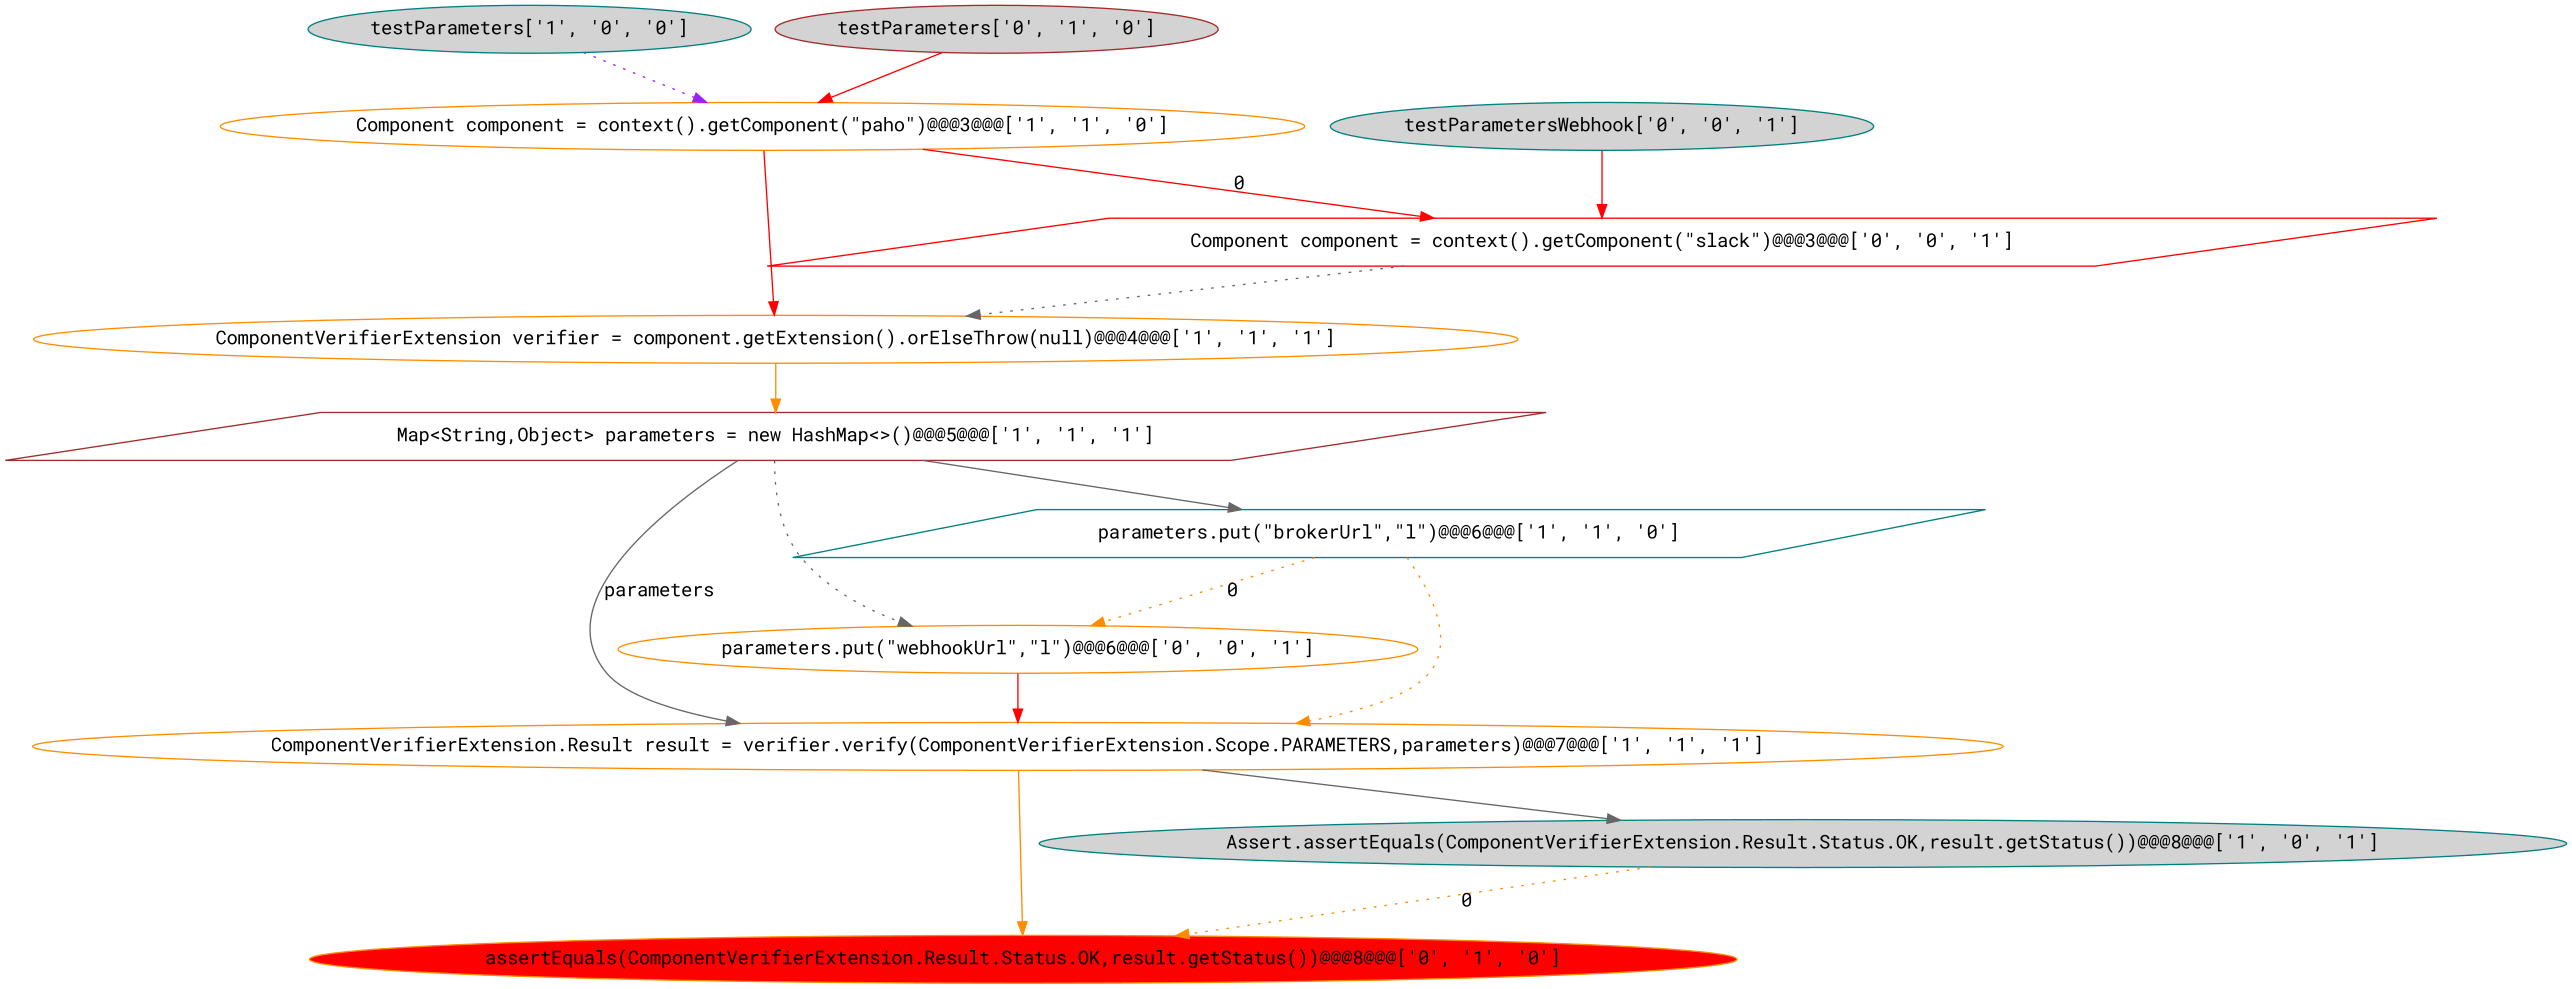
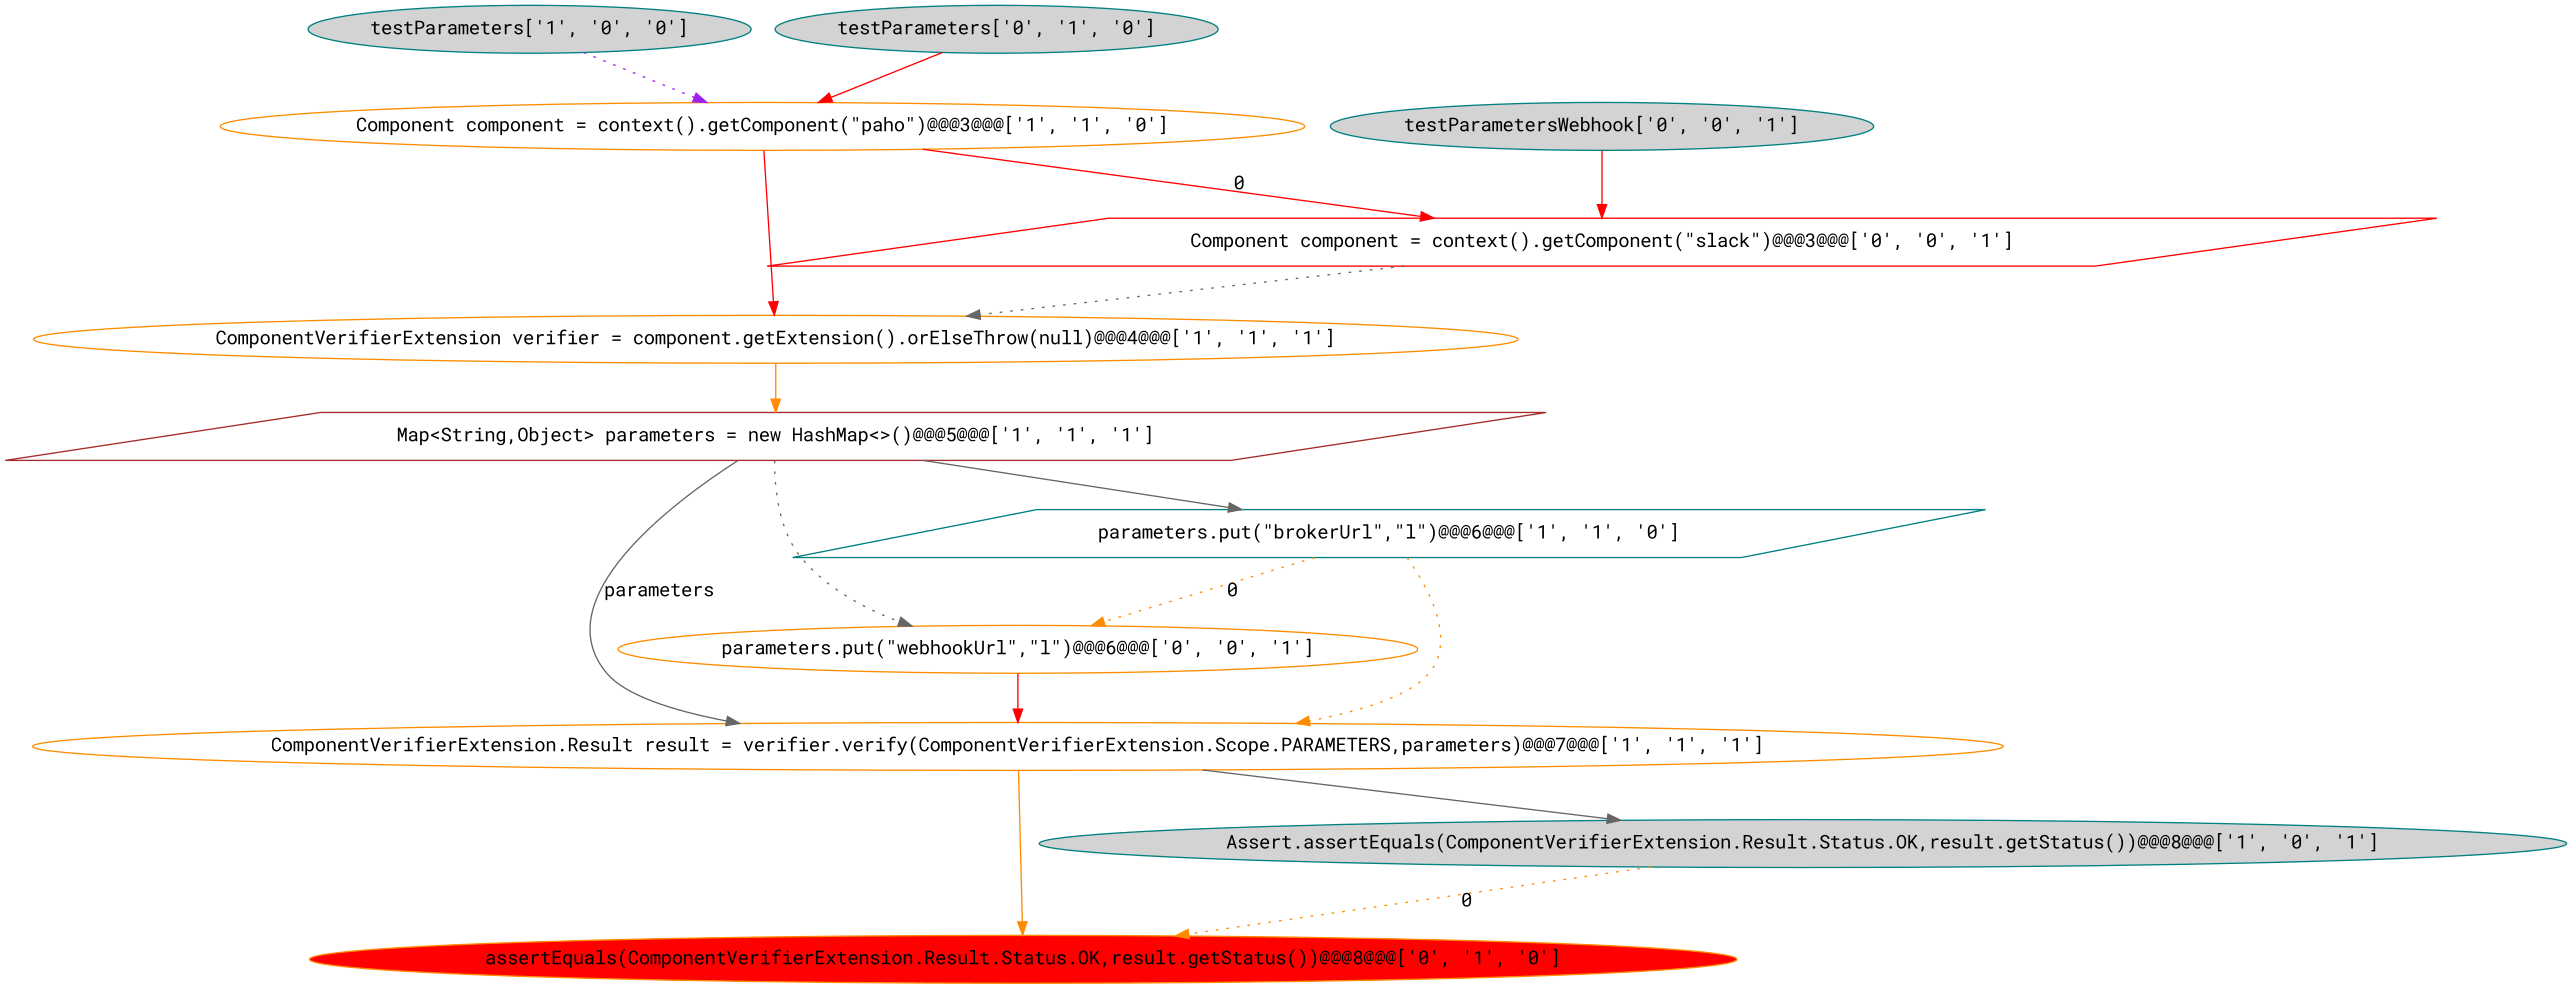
(997, 29) -> (997, 29)
